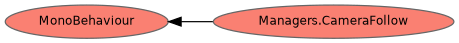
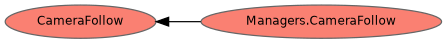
(87, 22) -> (81, 22)
